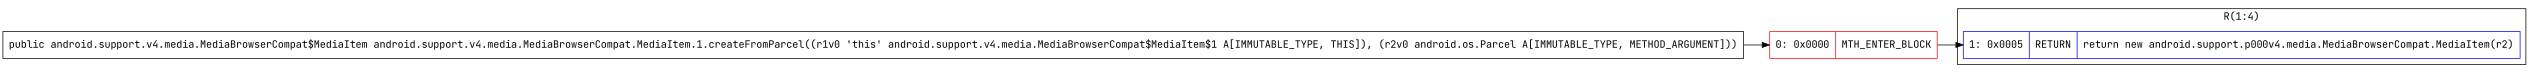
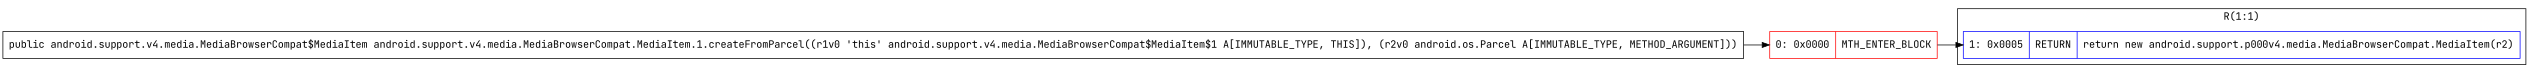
(2242, 17) -> (2242, 17)
